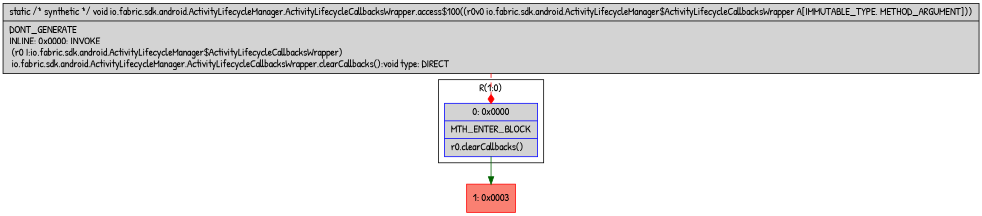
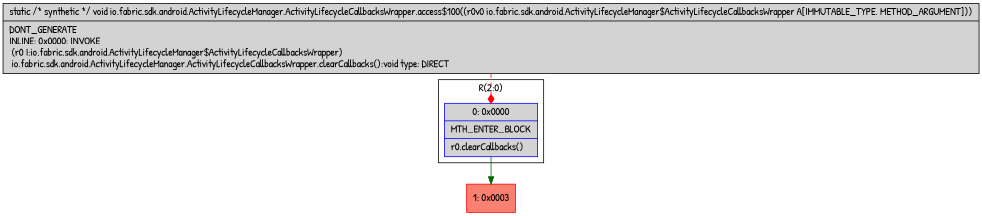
(491, 88) -> (491, 88)
